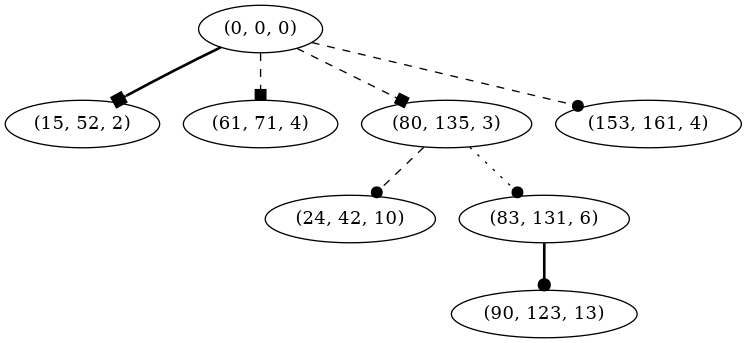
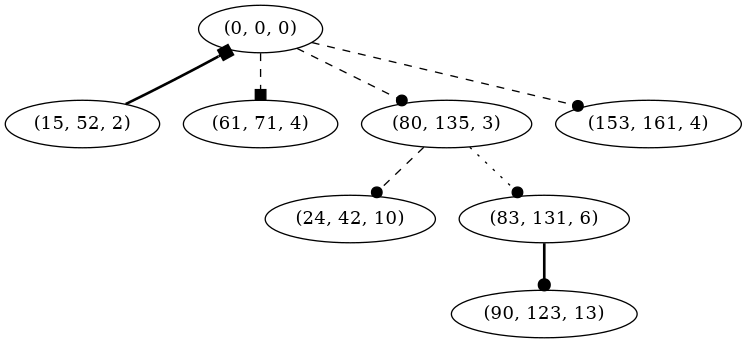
(173, 71) -> (172, 81)
(347, 73) -> (347, 73)
